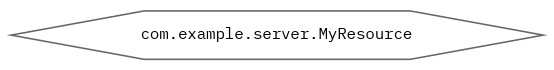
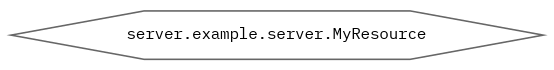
(277, 35) -> (277, 35)
